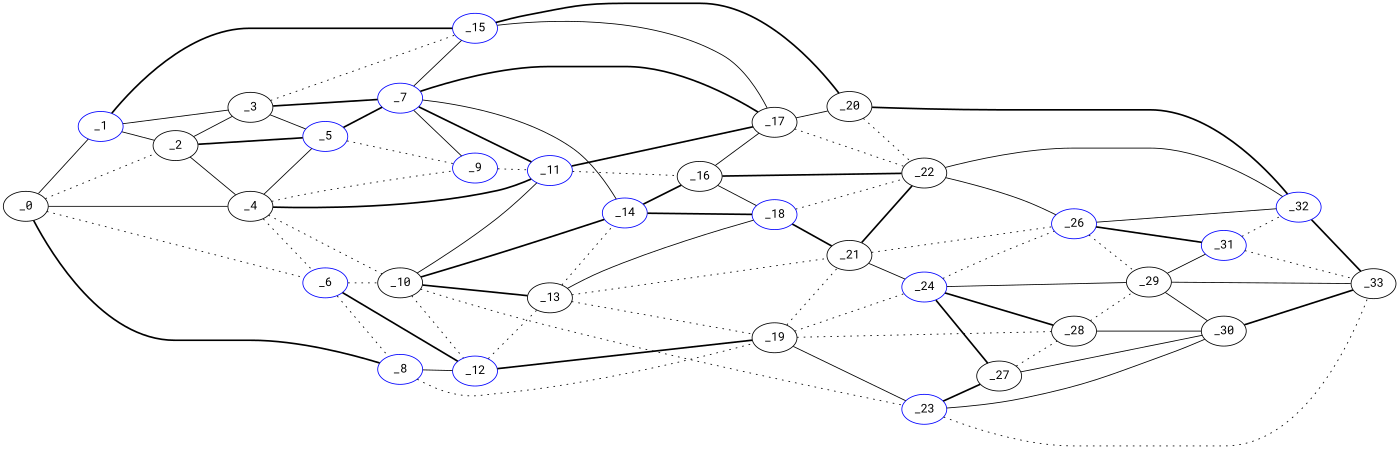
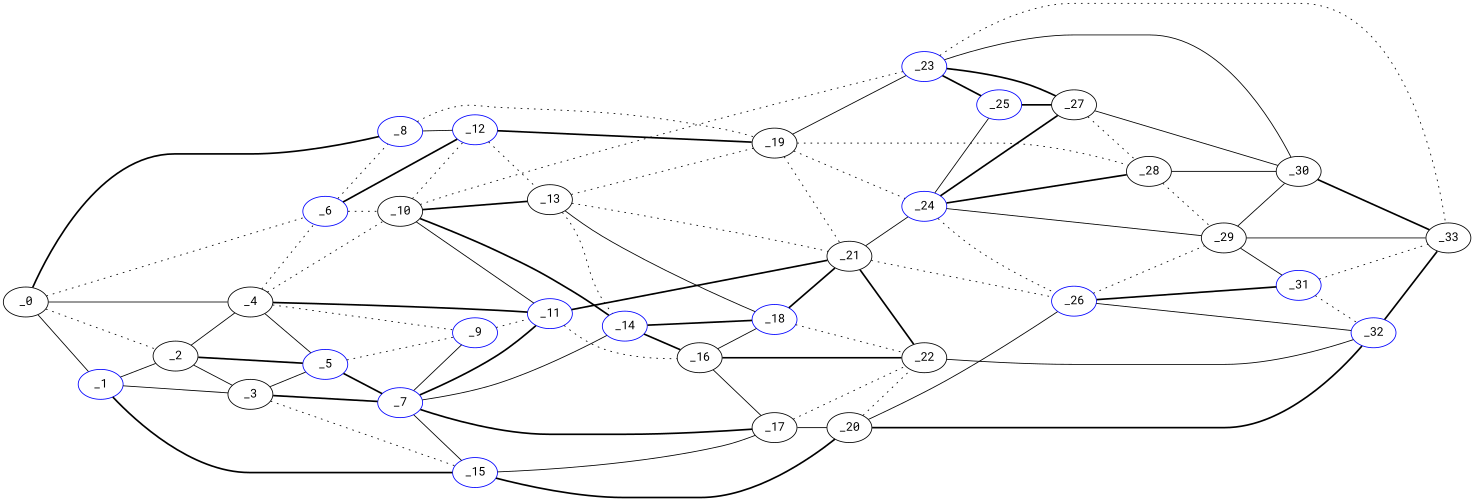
none -> (999, 105)
(662, 146) -> (706, 284)
(1002, 193) -> (965, 370)
